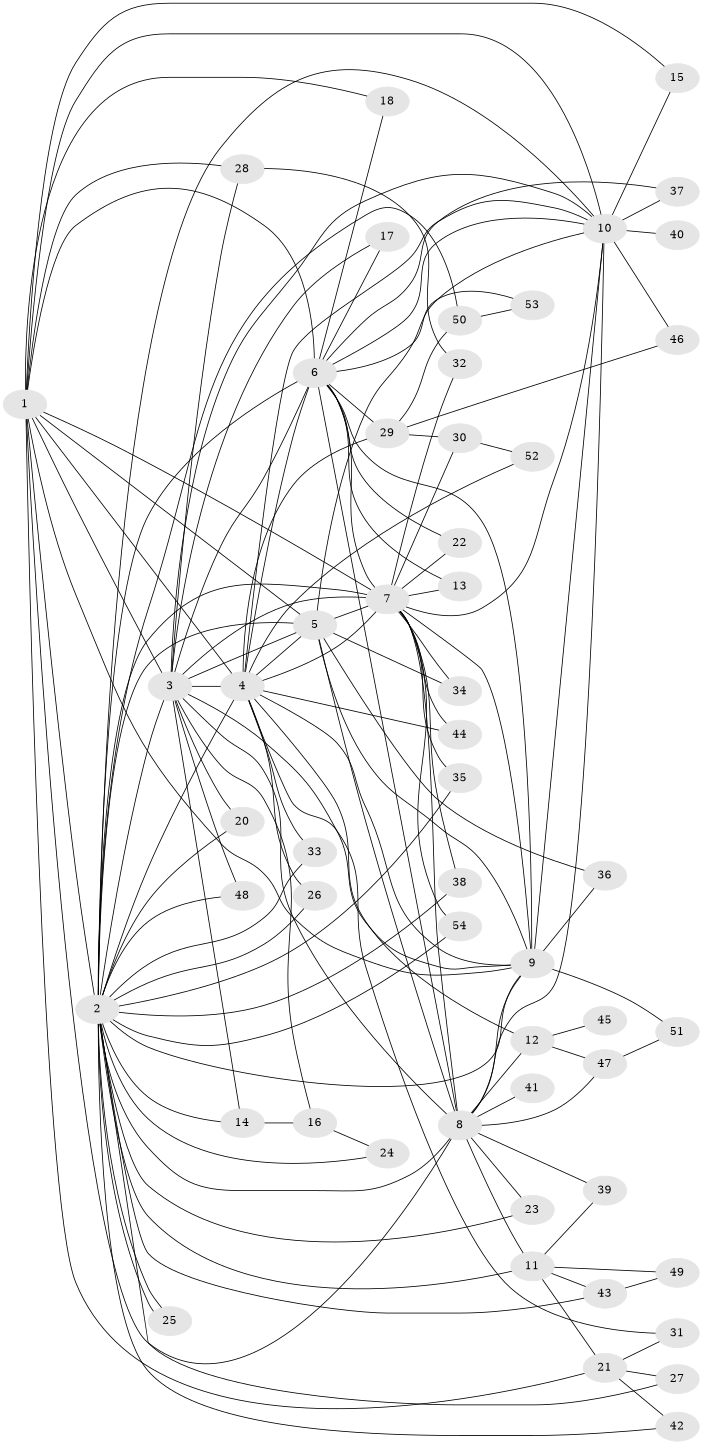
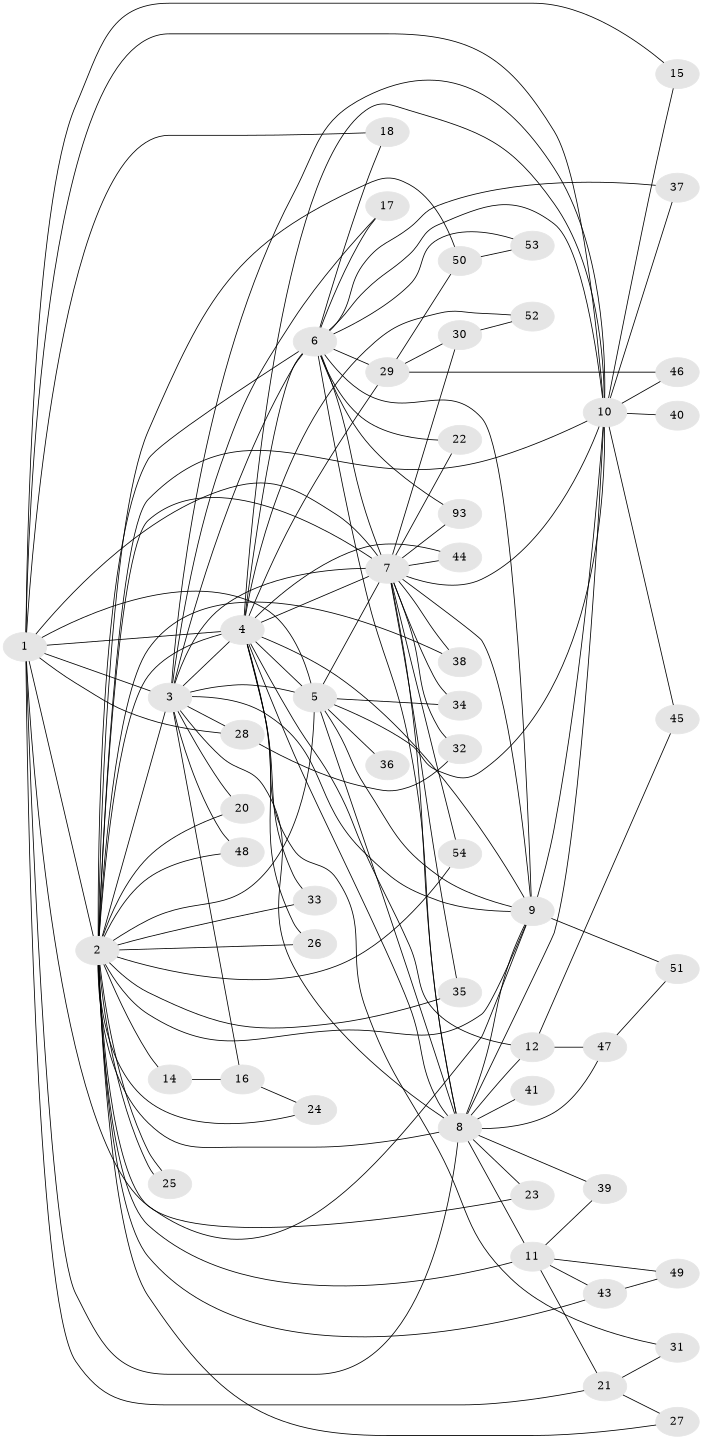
(157, 189) -> none
none -> (641, 566)
(460, 586) -> (460, 514)
none -> (352, 879)
(206, 905) -> none
(562, 927) -> none
(677, 1427) -> none
